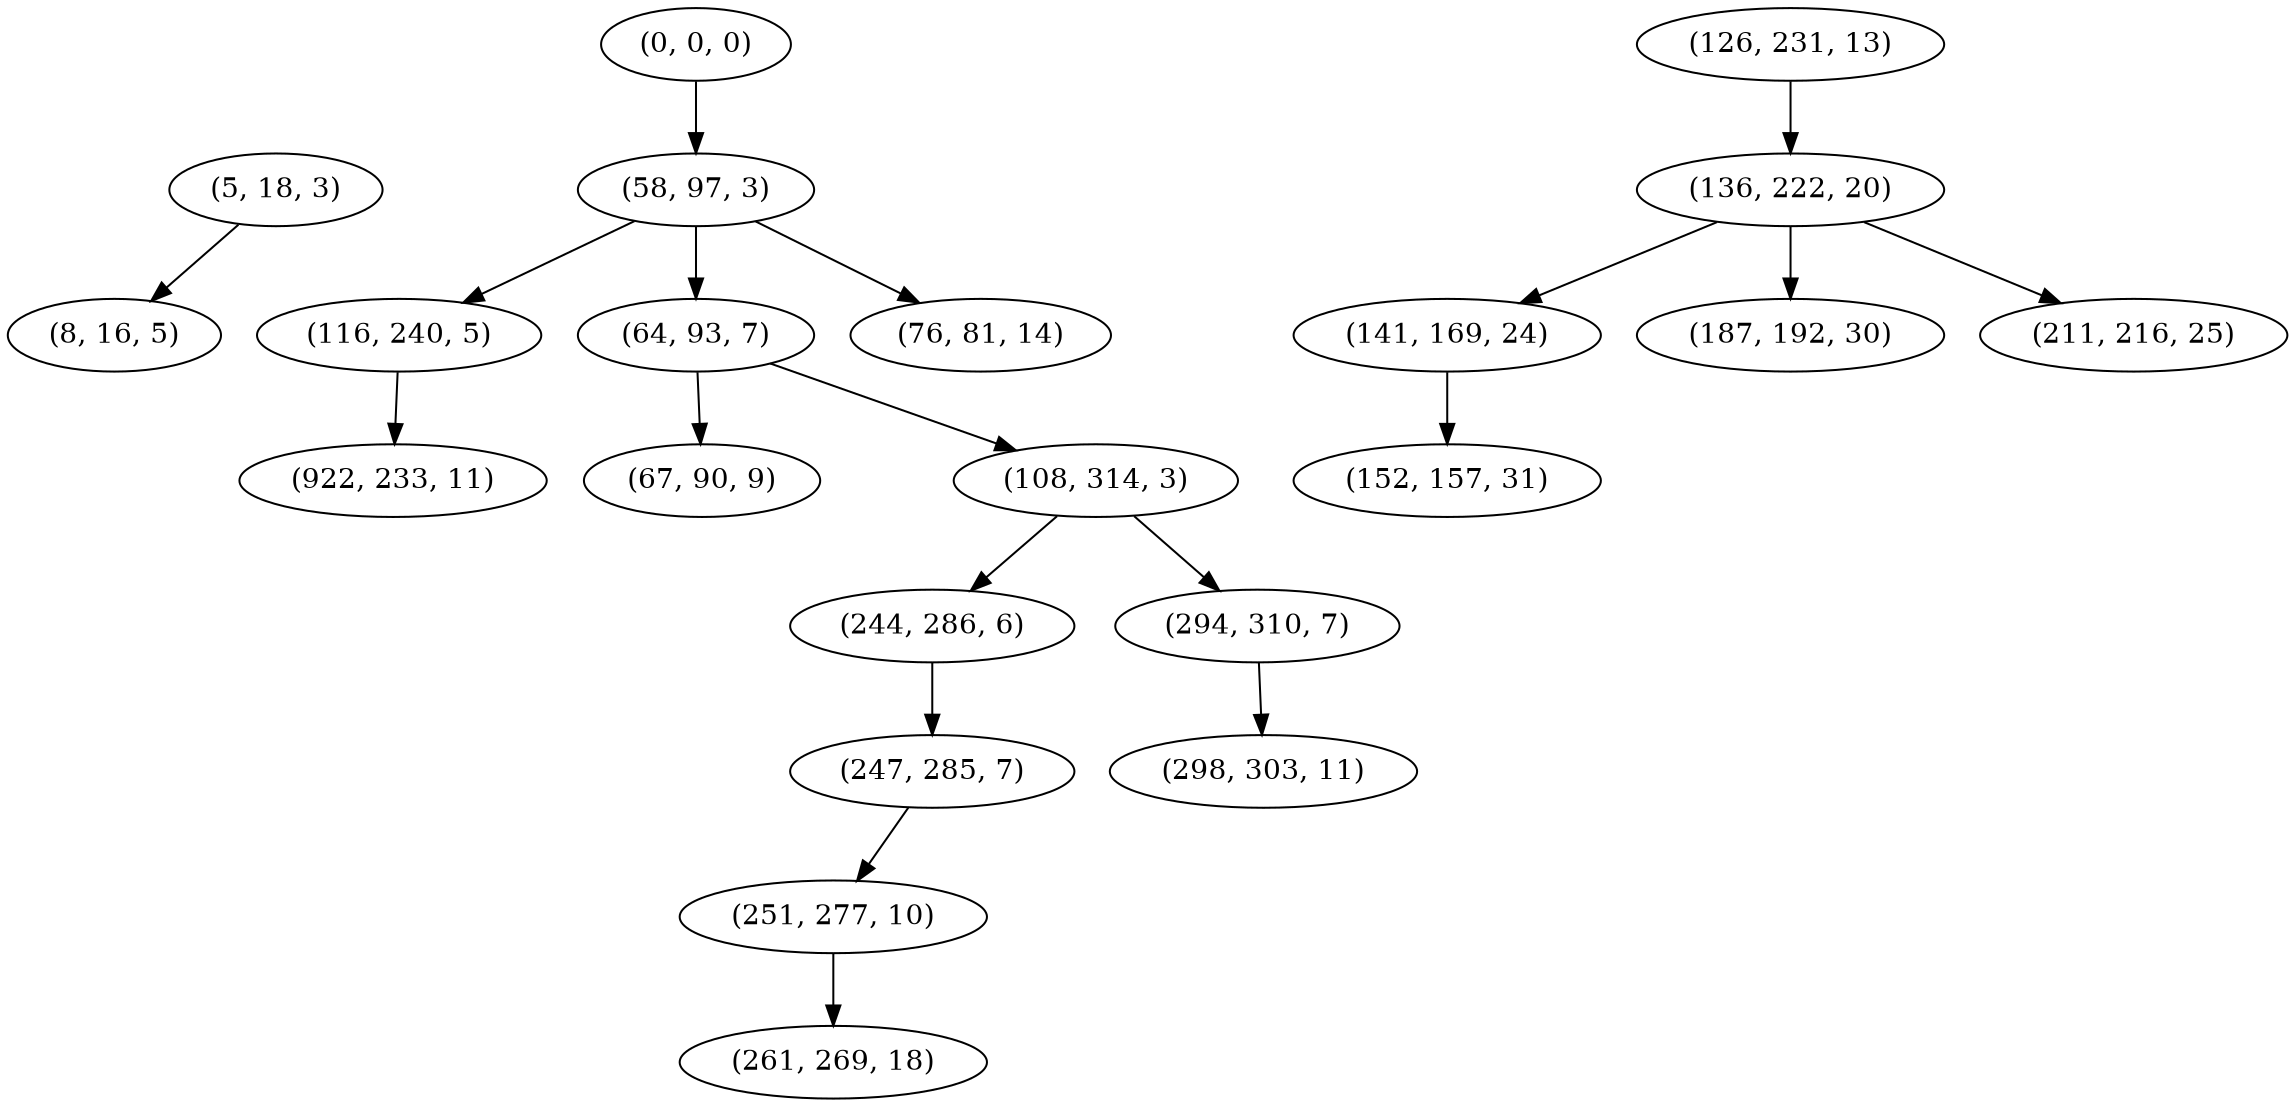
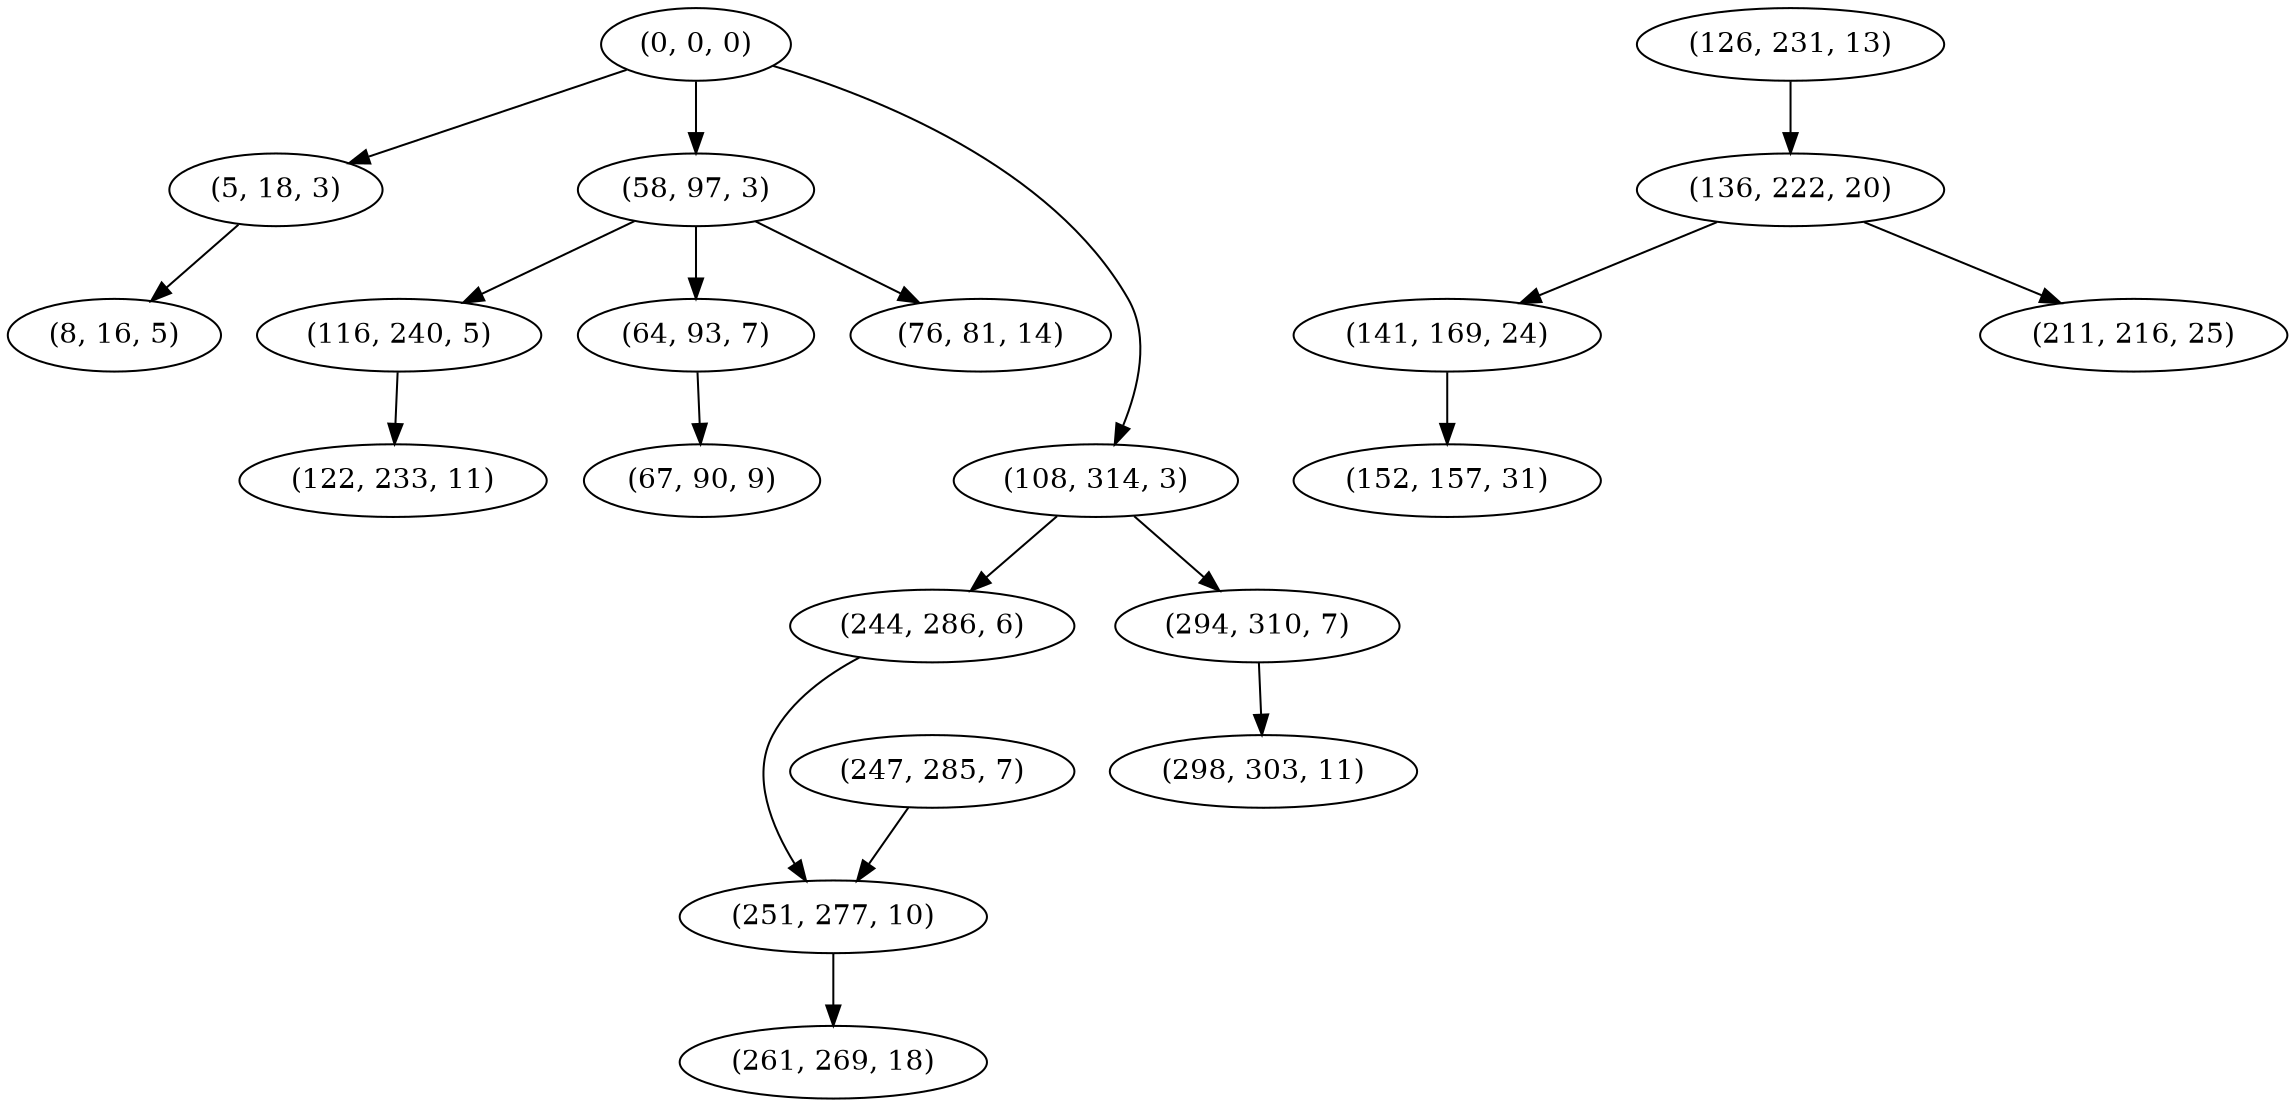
none -> (498, 113)
(1791, 335) -> none
(883, 404) -> (1026, 188)
(393, 481) -> (393, 481)
(932, 689) -> (769, 744)
